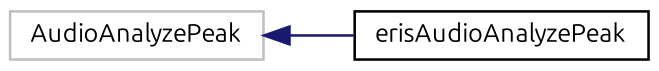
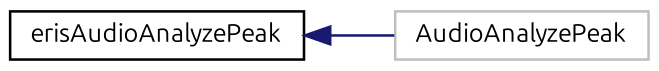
(322, 35) -> (363, 35)
